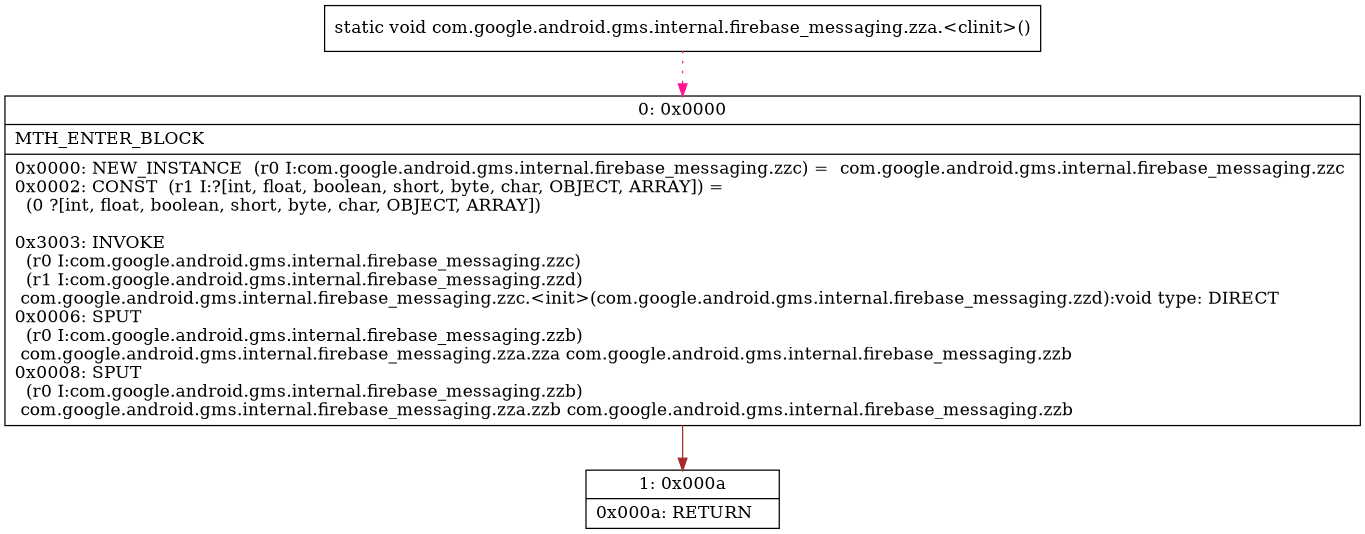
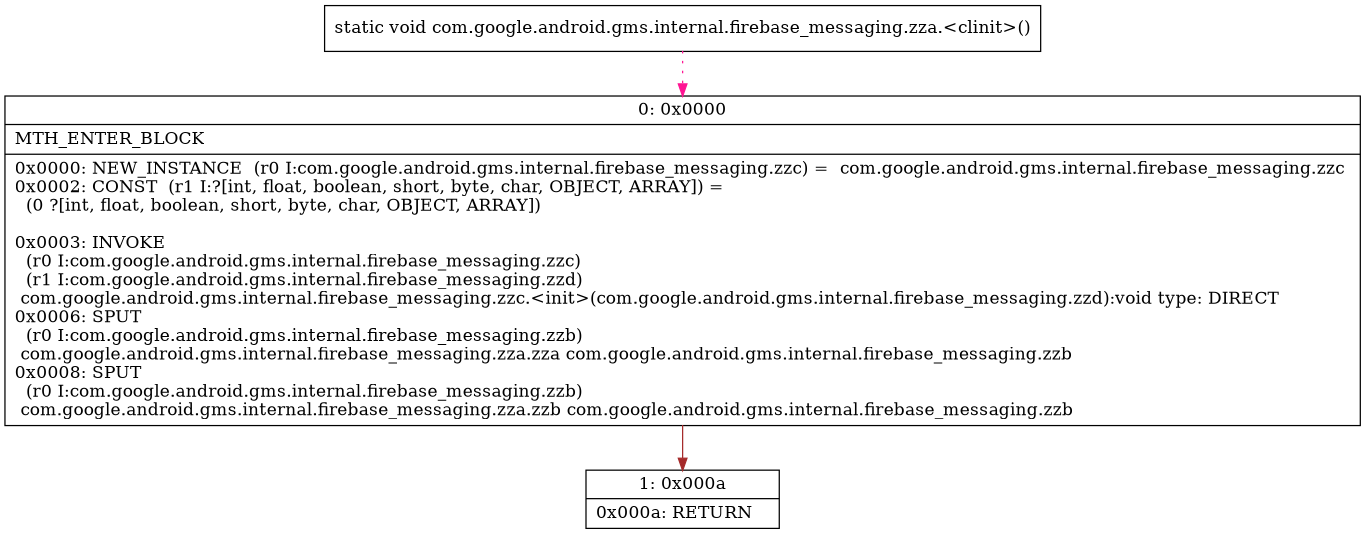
(96, 243) -> (96, 243)
